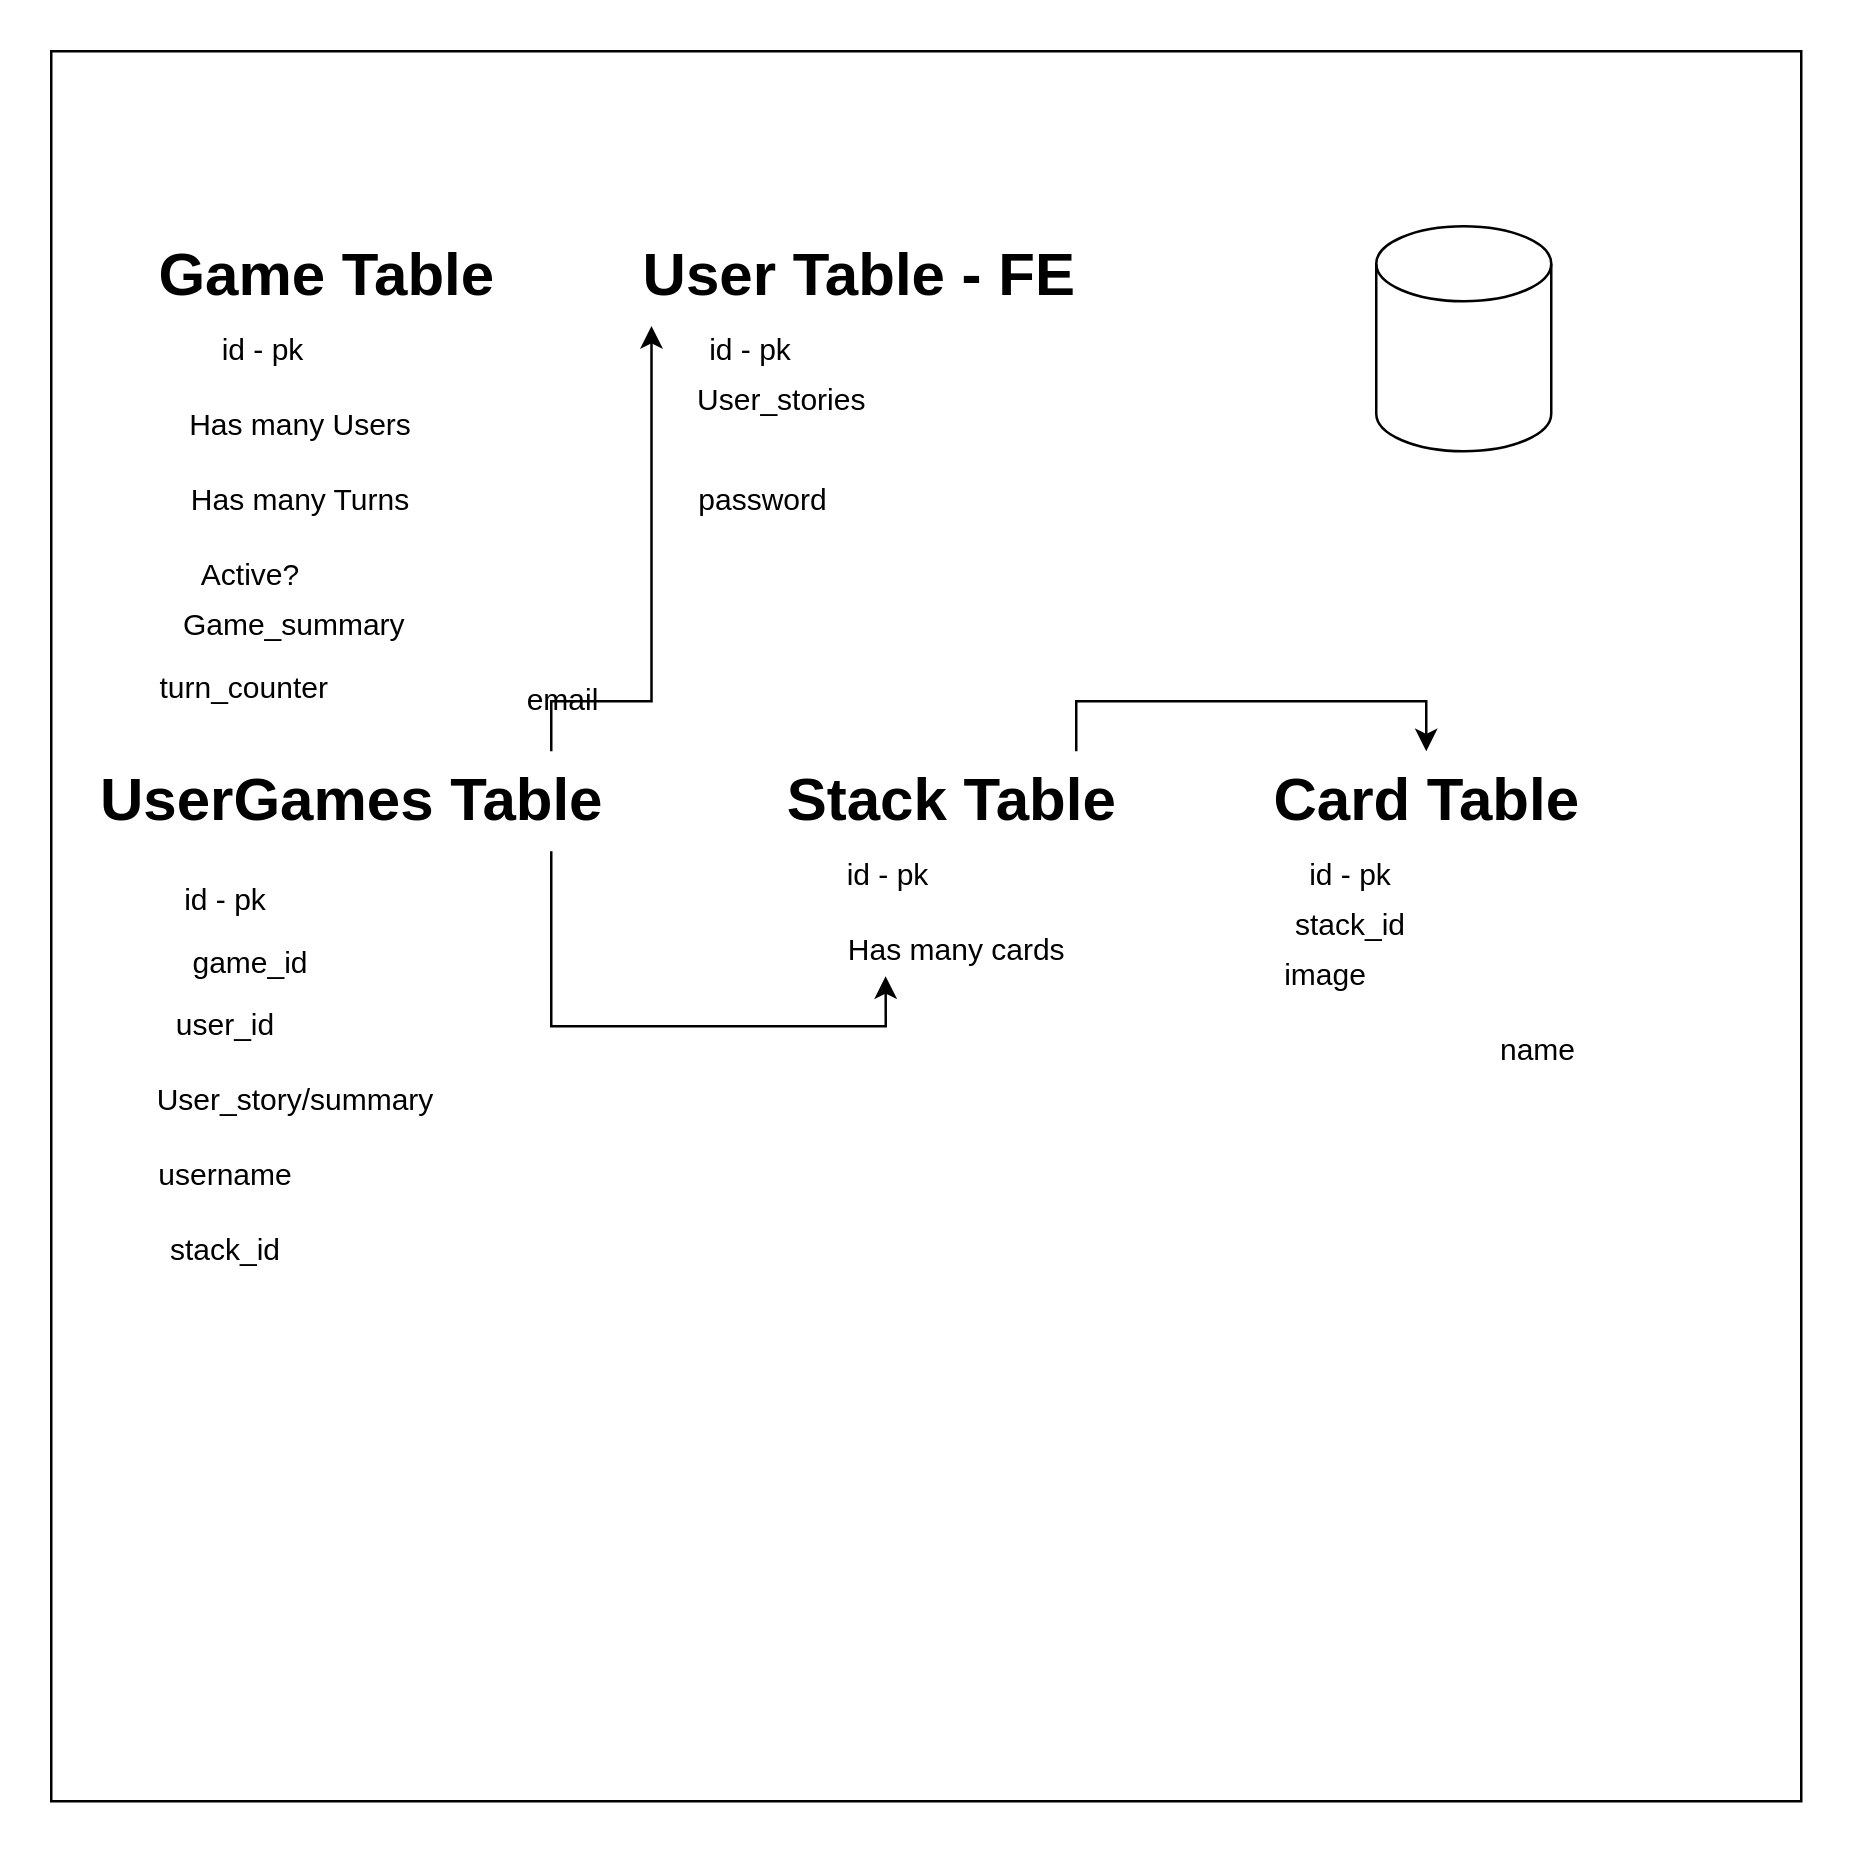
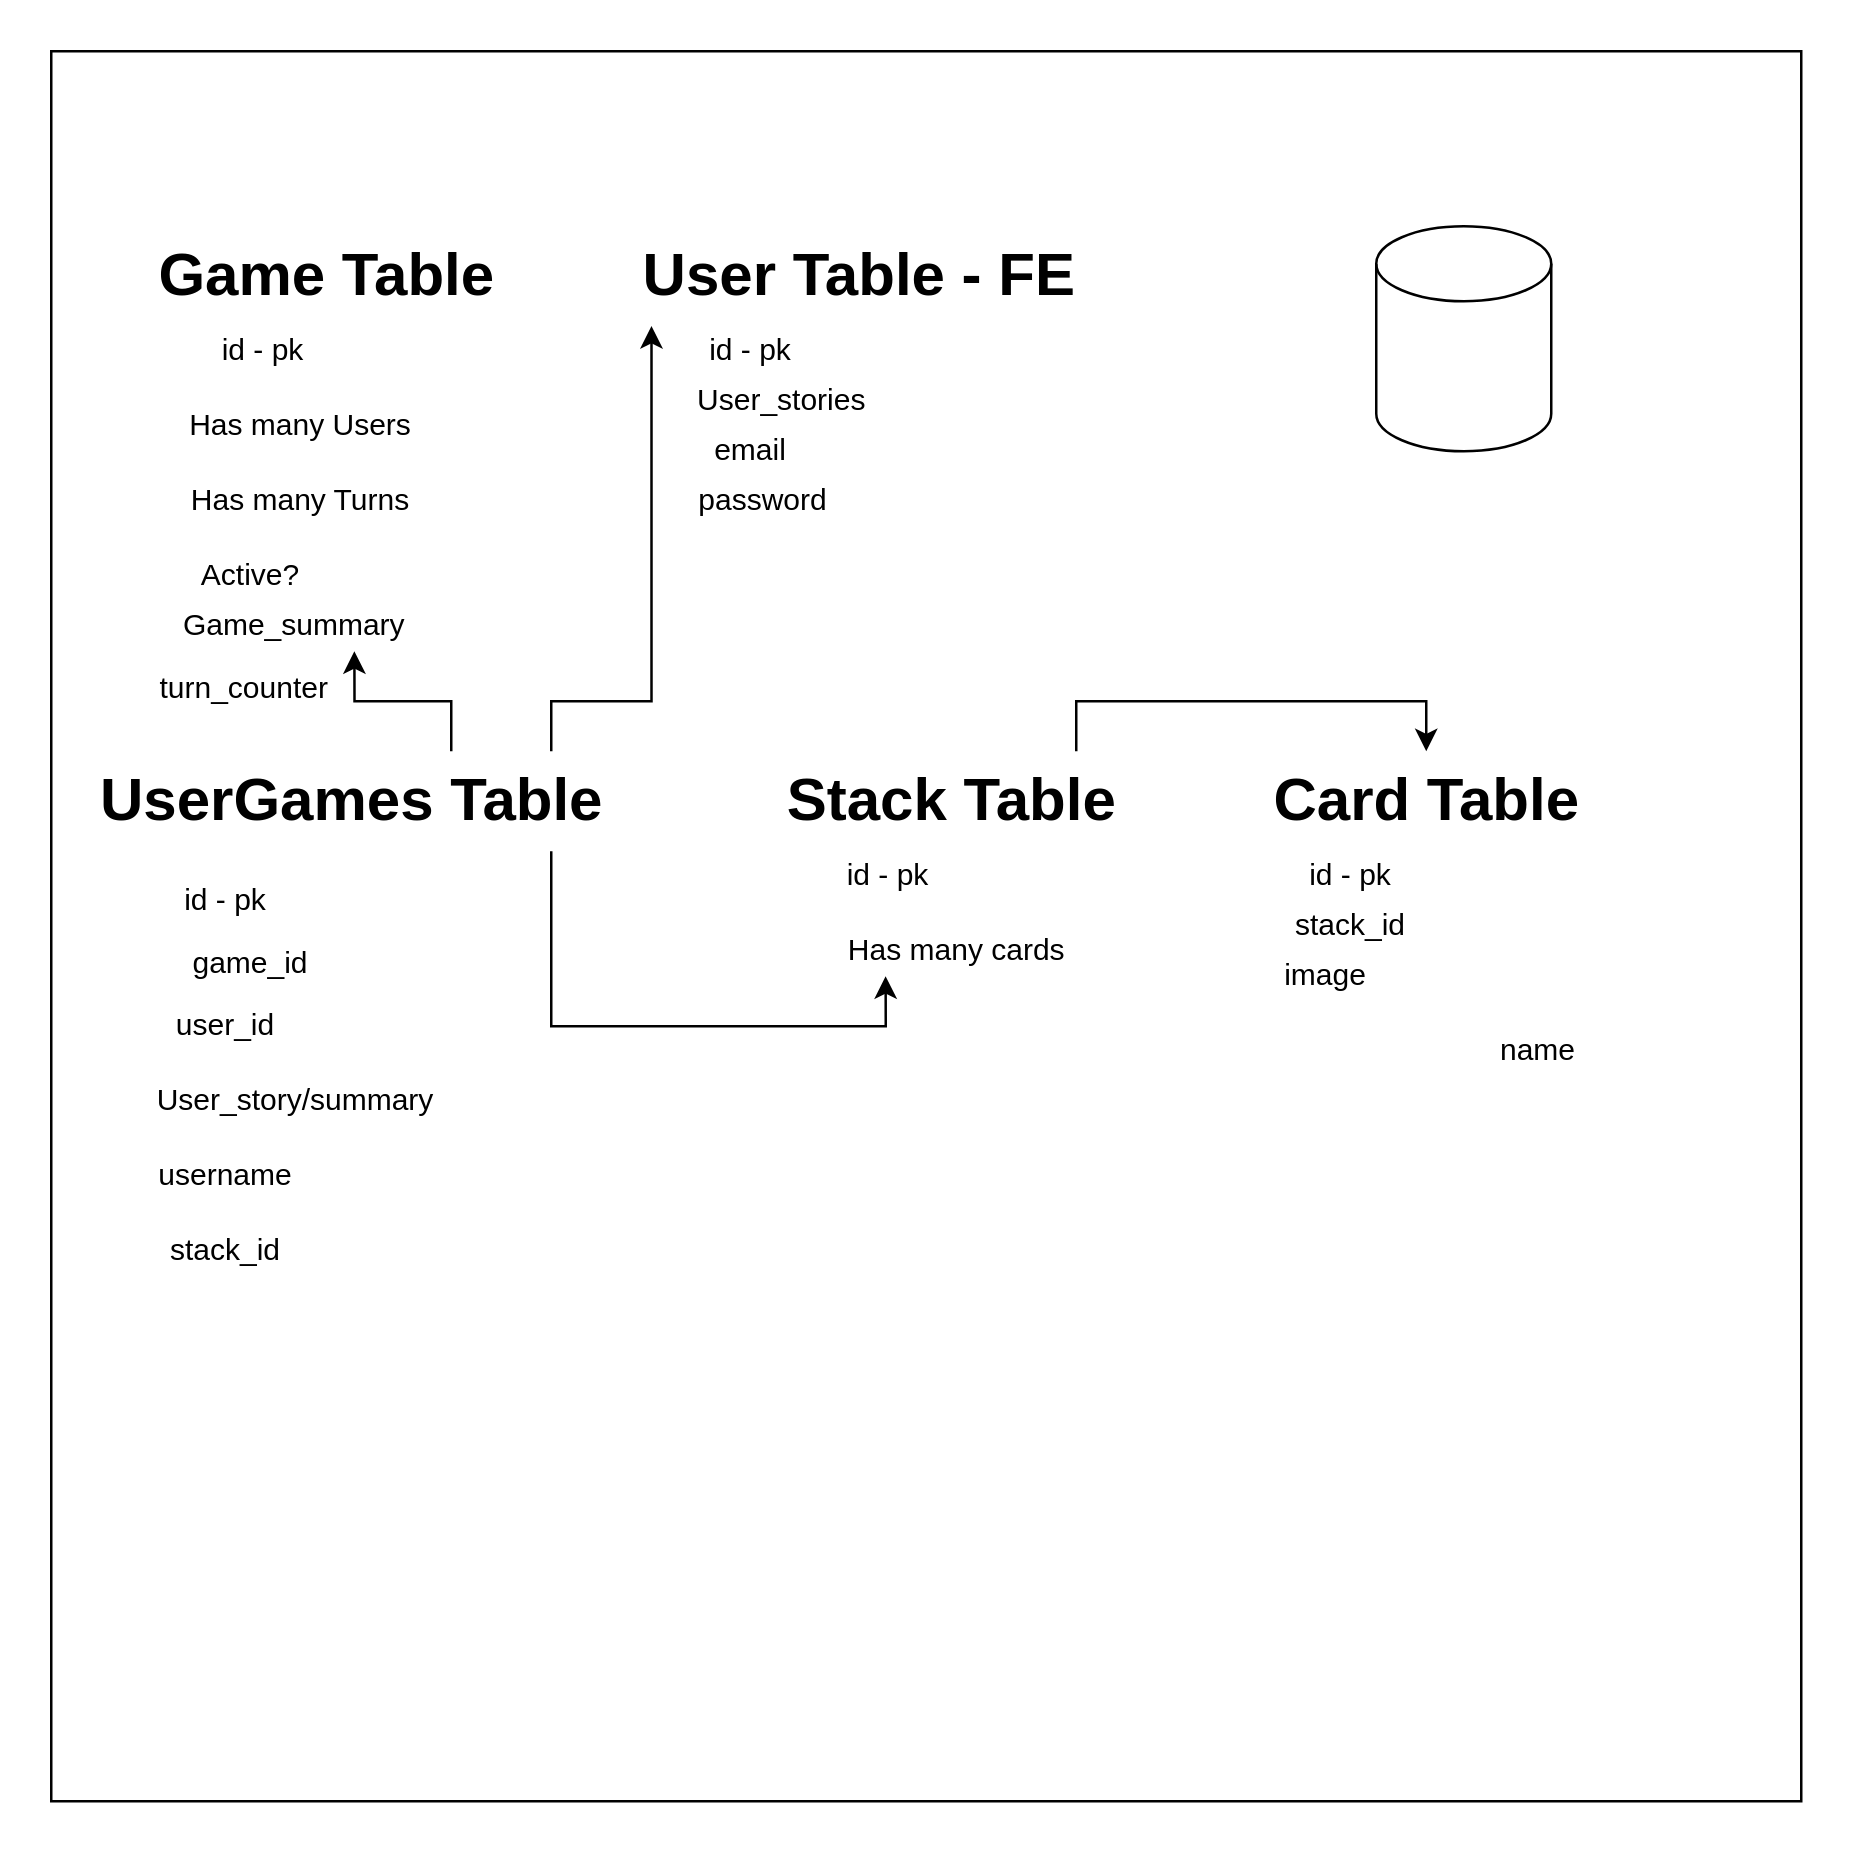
none -> (411, 701)
(564, 701) -> (751, 451)
